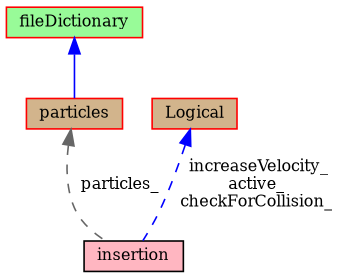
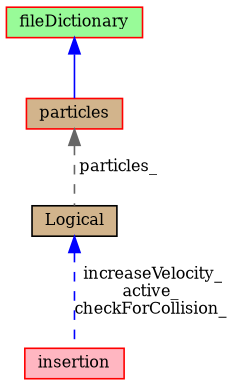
(195, 114) -> (74, 221)
(71, 200) -> (74, 176)
(134, 256) -> (74, 364)
